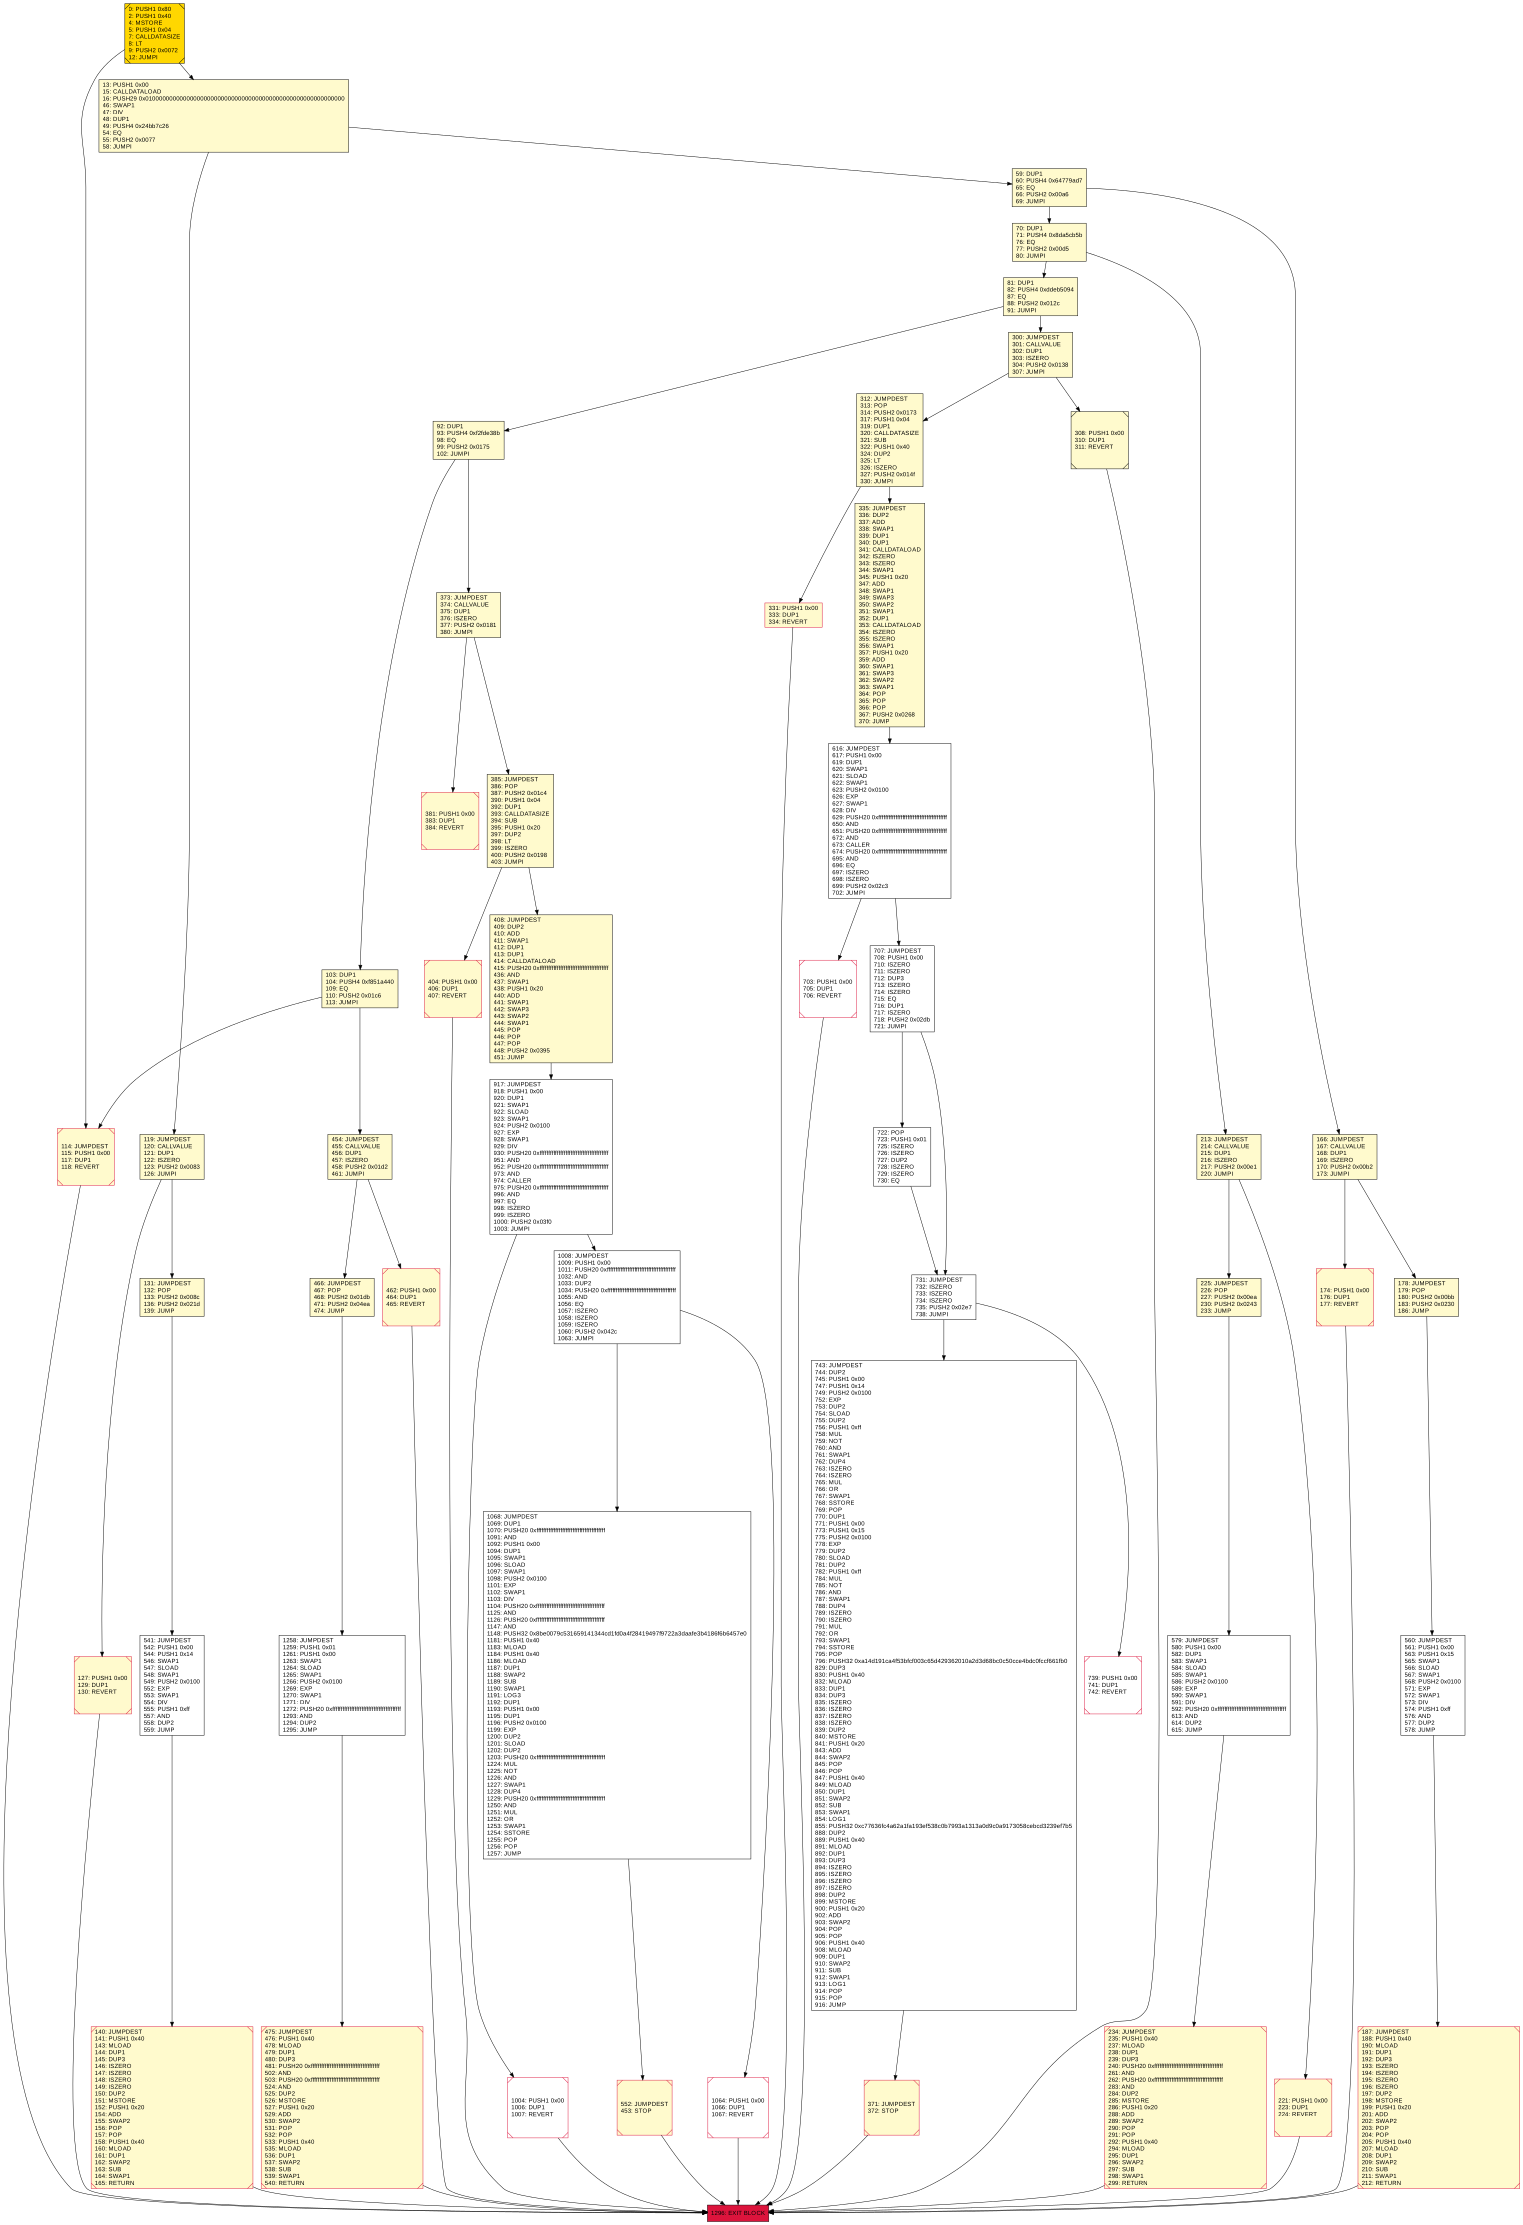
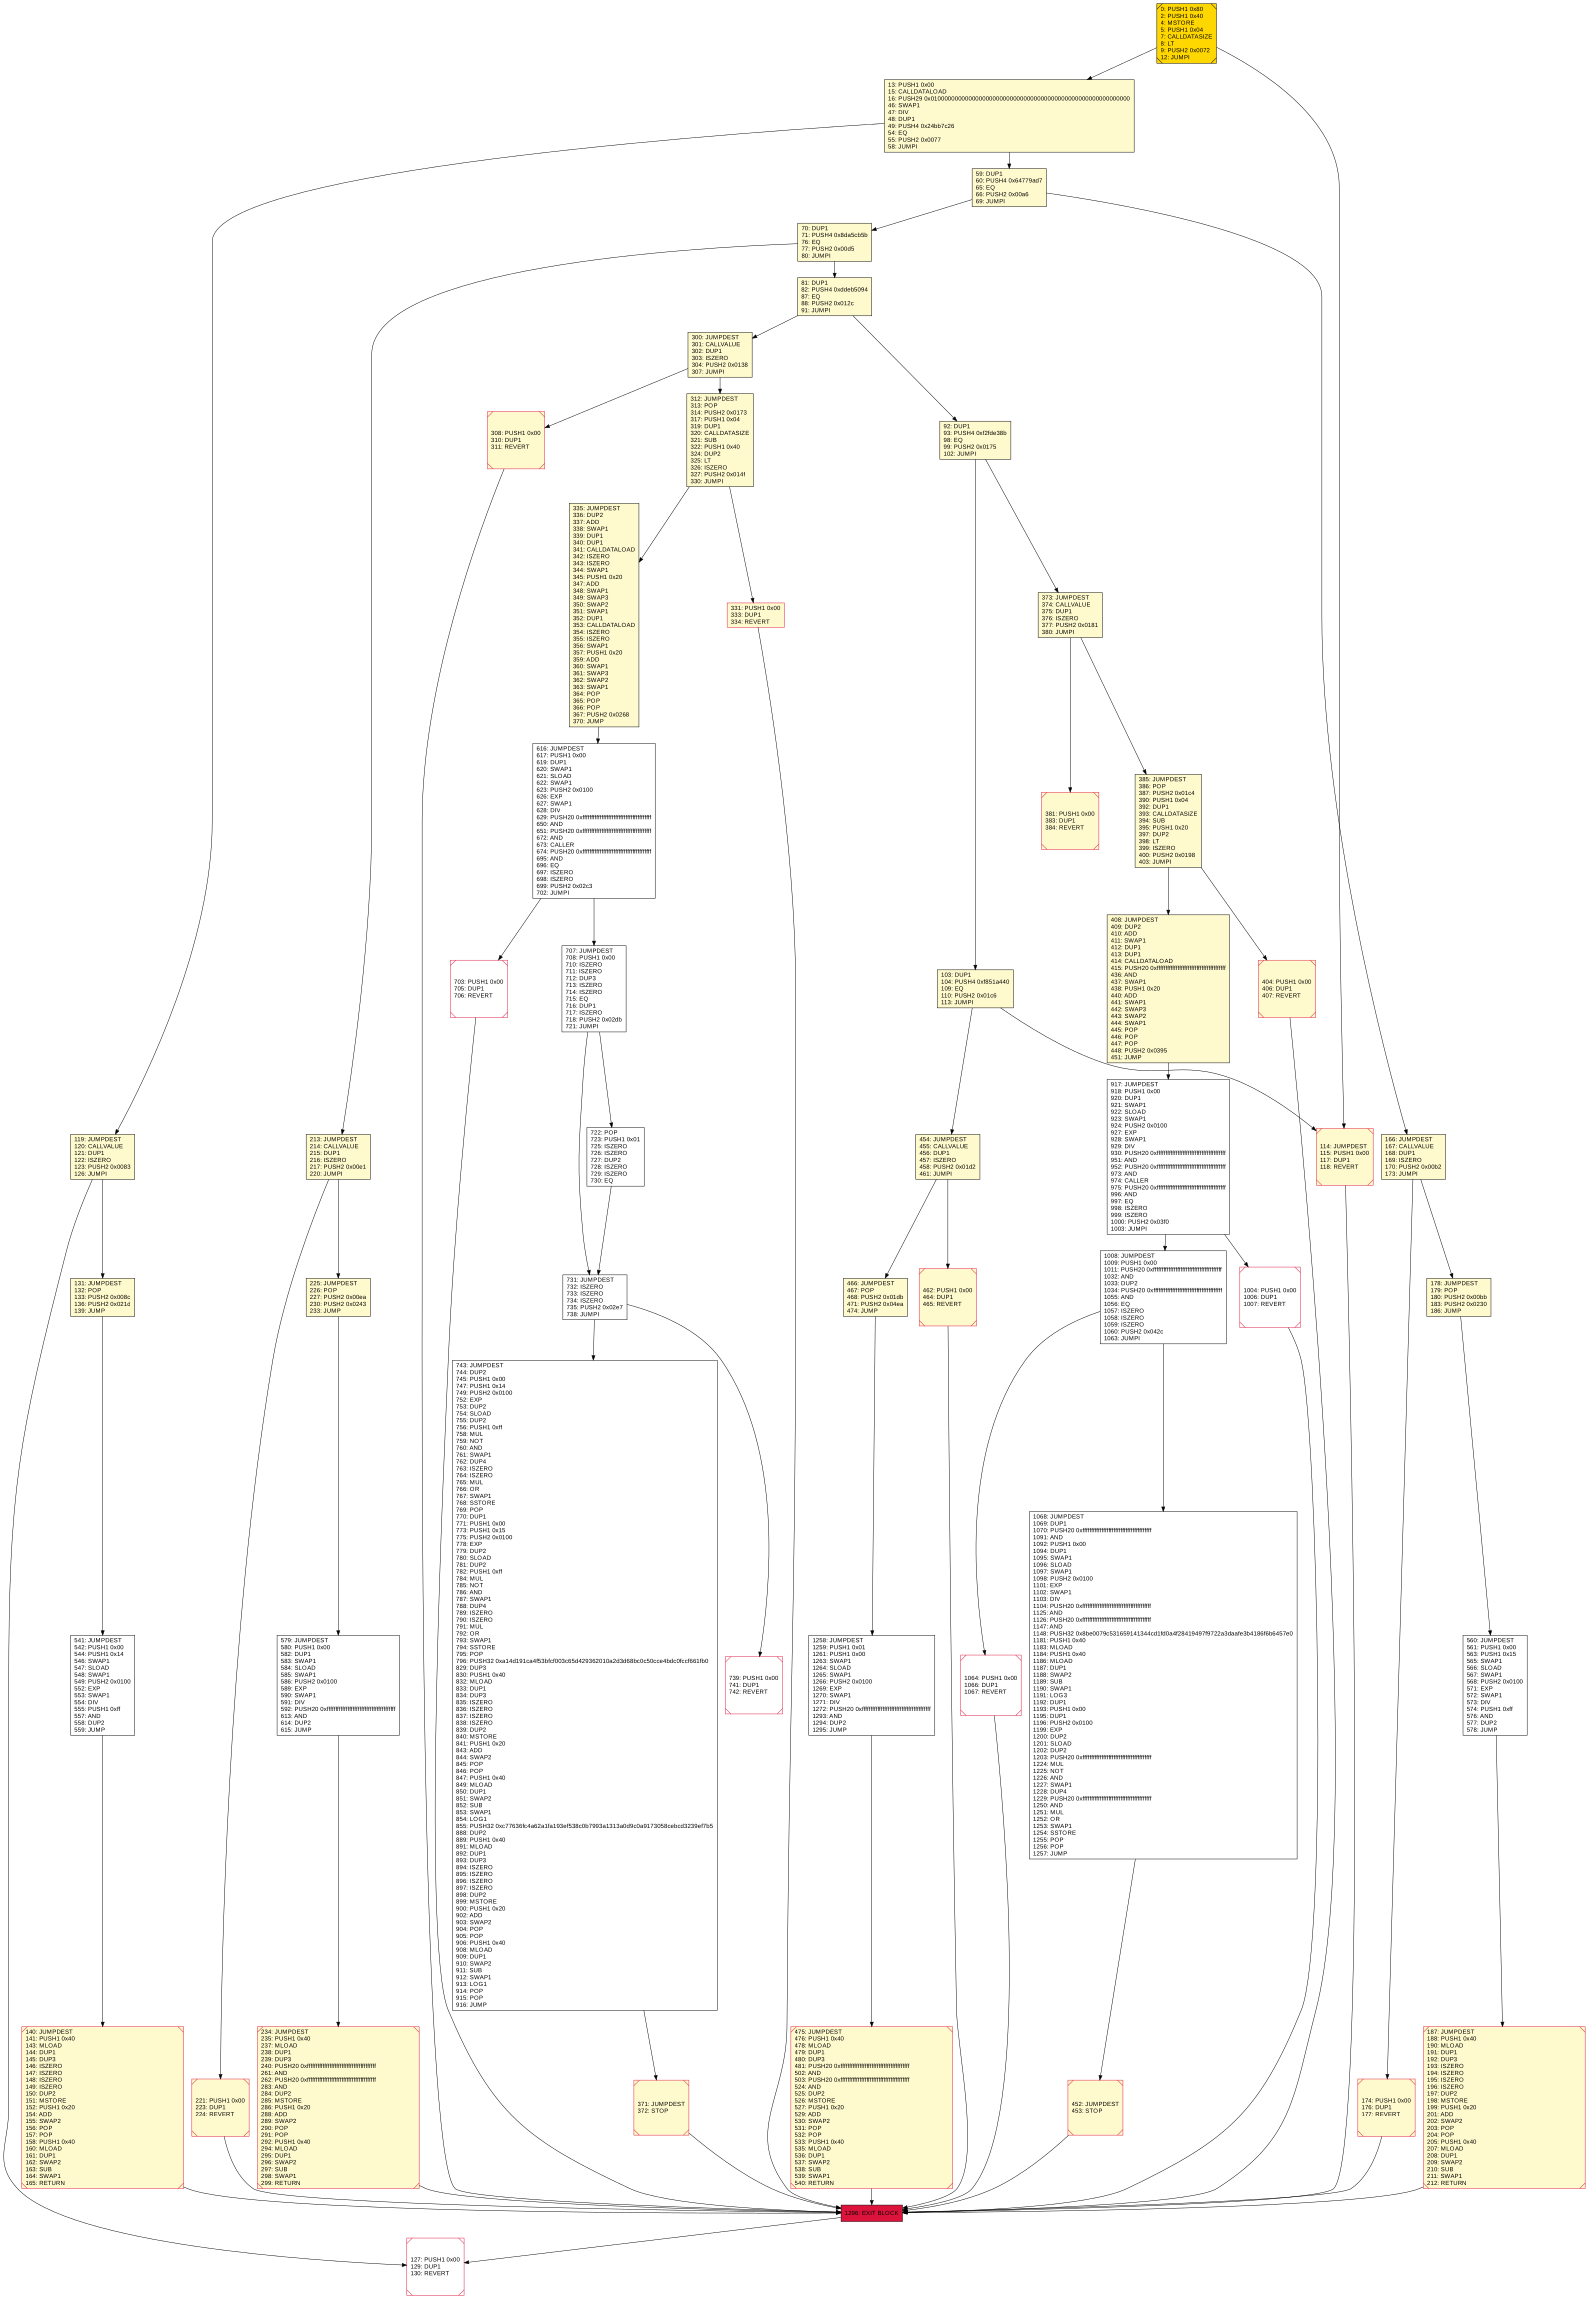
(1100, 440) -> (516, 440)
(103, 1685) -> (435, 2267)
(645, 2108) -> (1095, 2108)
(101, 2193) -> (655, 2240)
